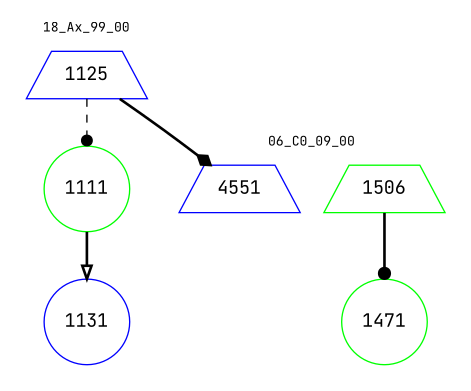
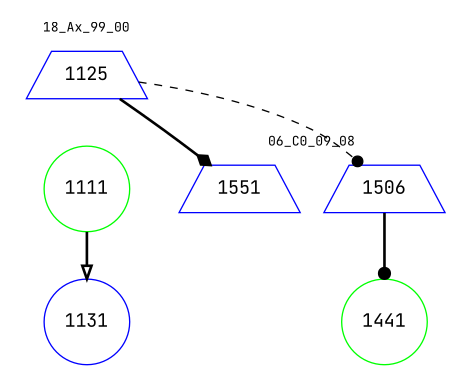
(87, 117) -> (251, 106)
(312, 142) -> (312, 142)
(240, 189) -> (240, 189)
(384, 189) -> (384, 189)
(384, 322) -> (384, 322)
